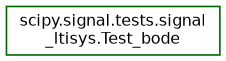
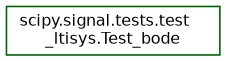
(113, 31) -> (113, 31)
